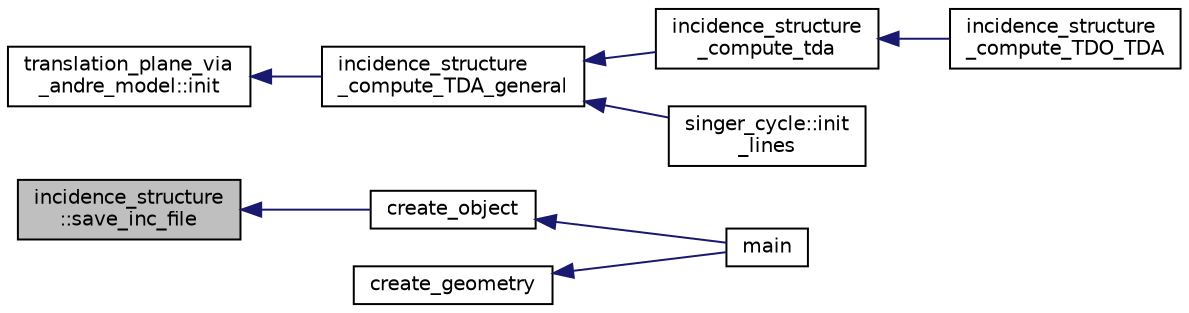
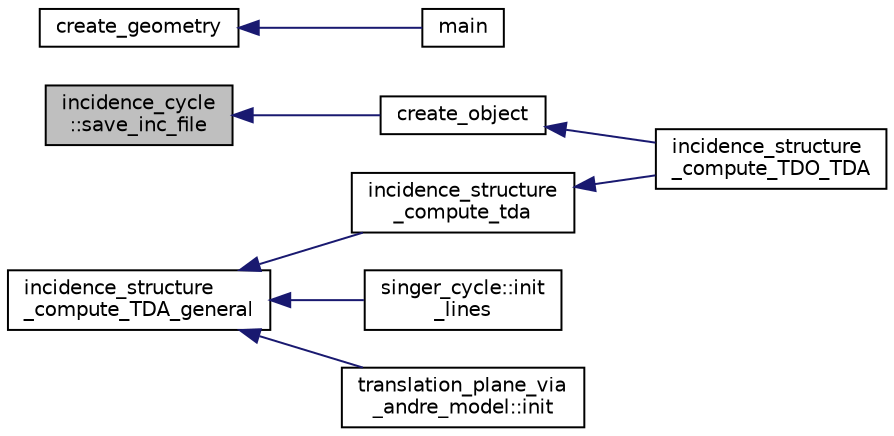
(297, 77) -> (311, 352)
(129, 210) -> (139, 115)
(641, 232) -> (611, 136)
